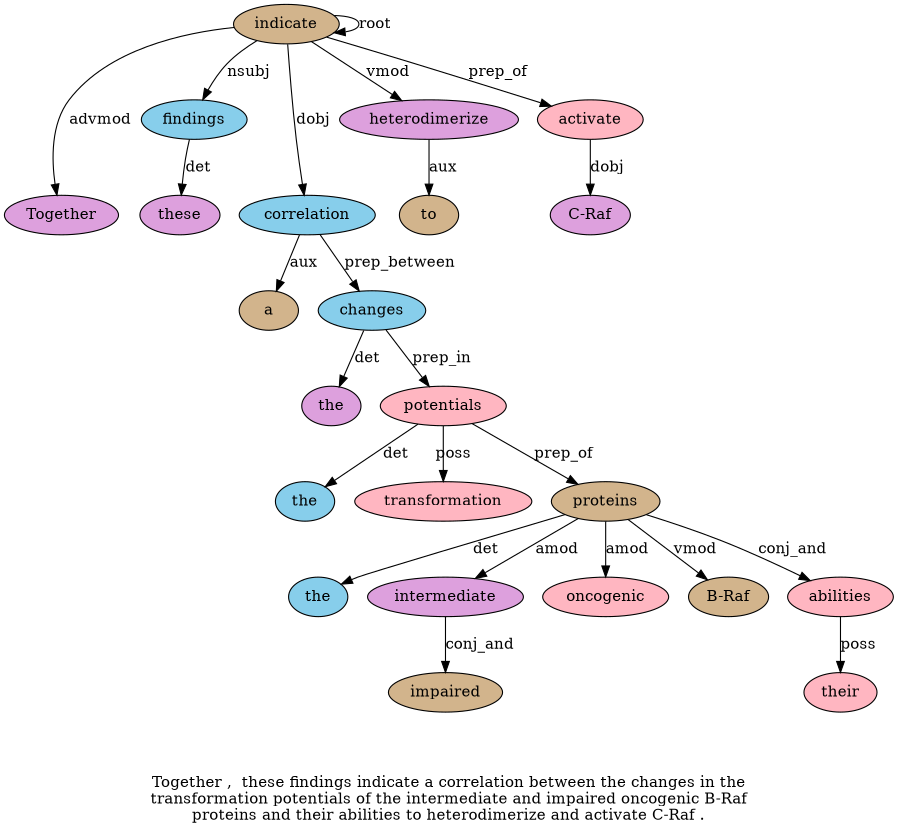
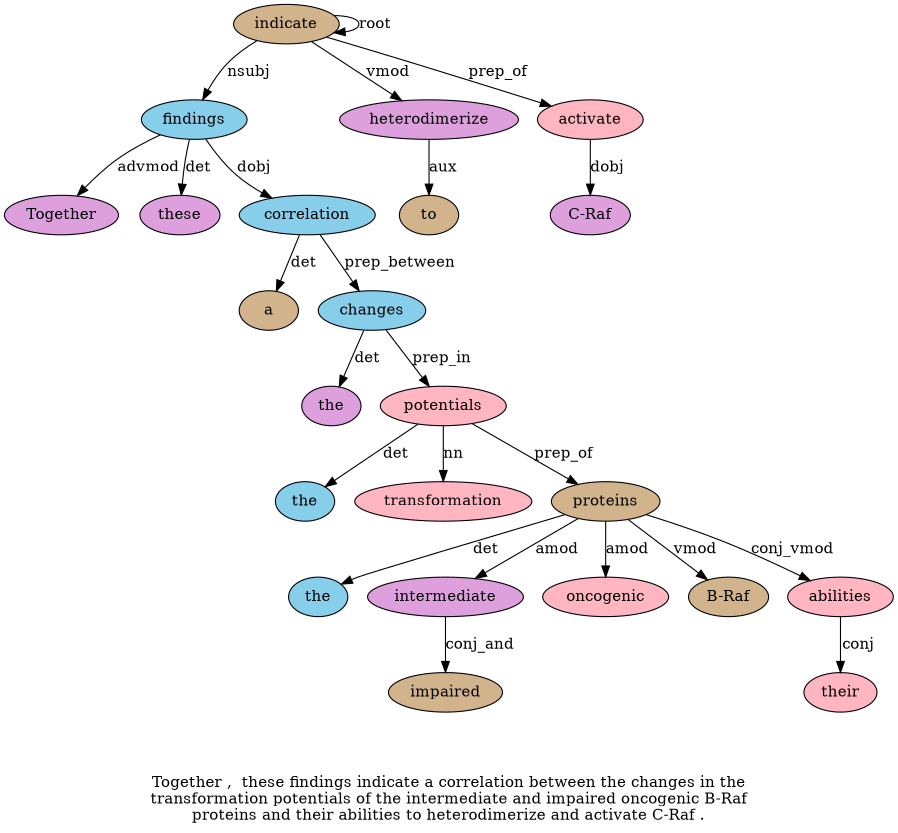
(105, 67) -> (120, 157)
(294, 114) -> (231, 170)
(304, 263) -> (304, 263)
(454, 454) -> (454, 454)
(793, 549) -> (793, 549)
(859, 645) -> (859, 645)
